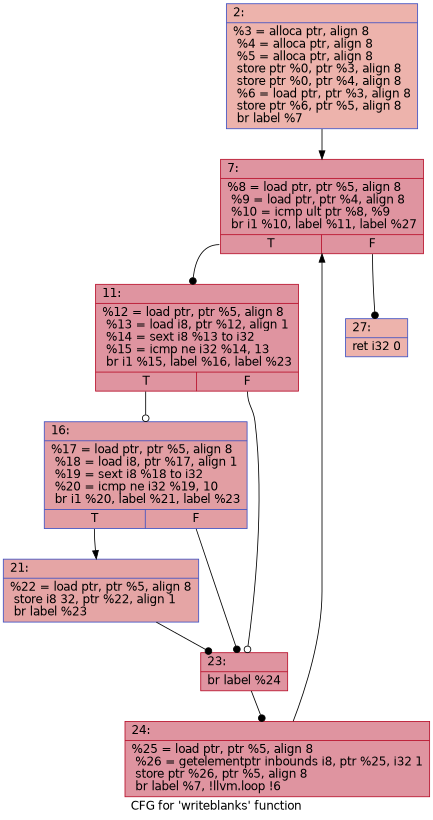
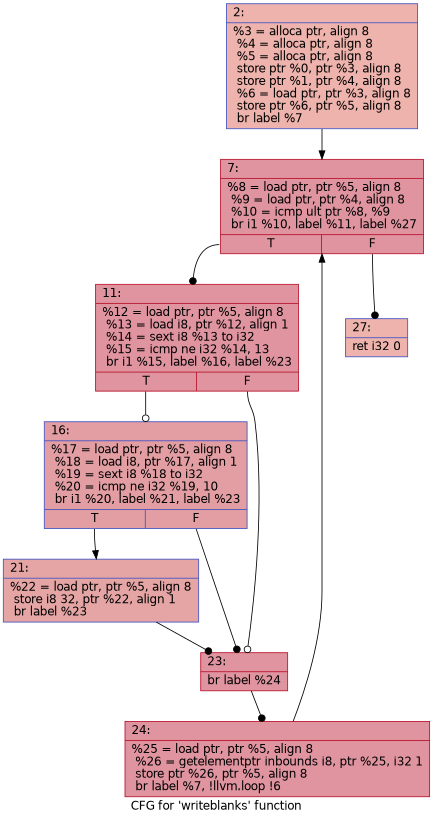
(317, 82) -> (317, 82)
